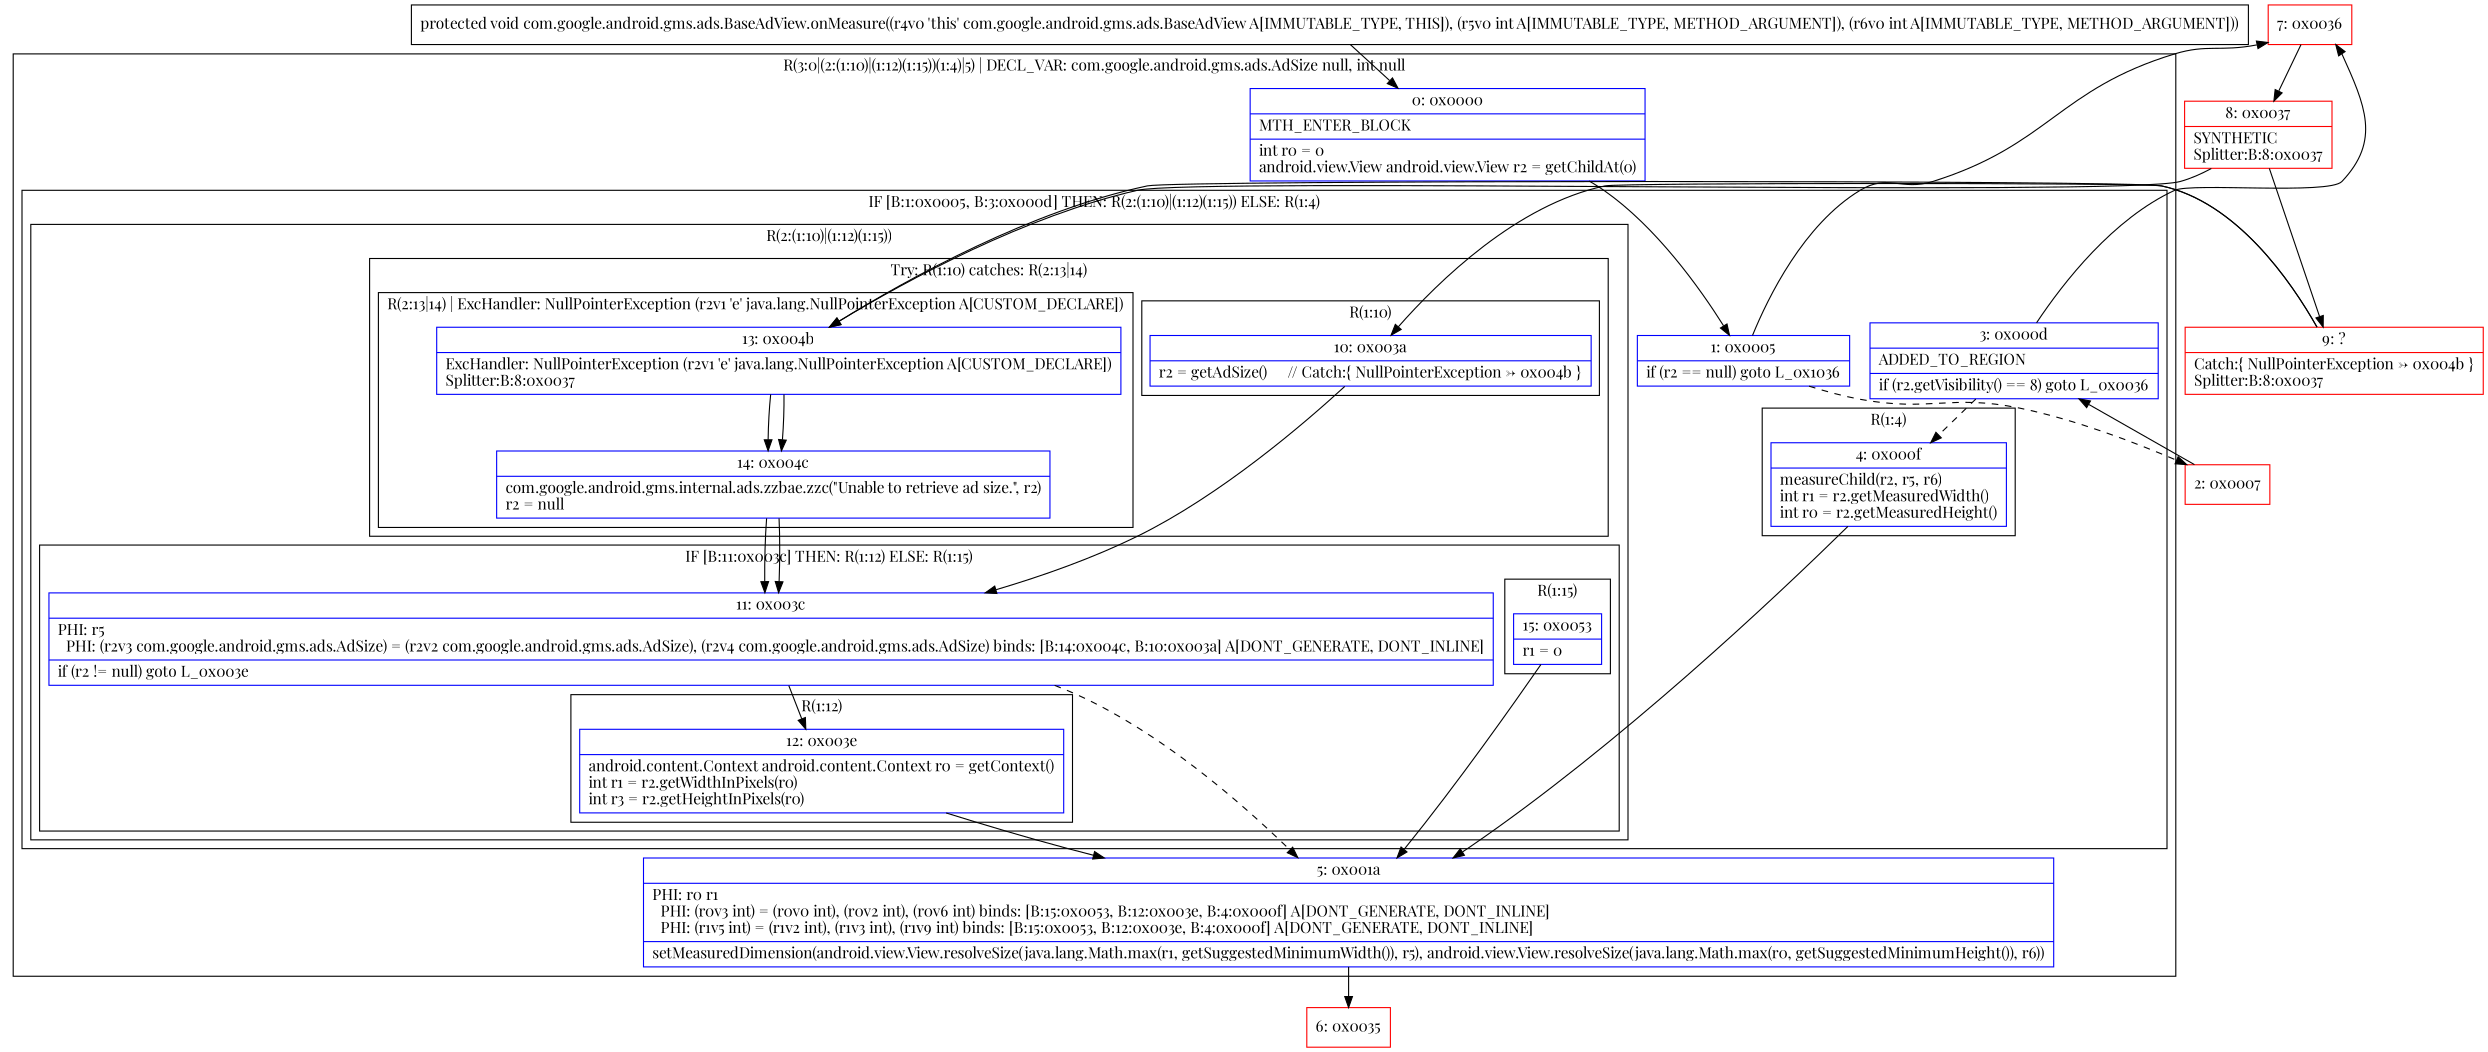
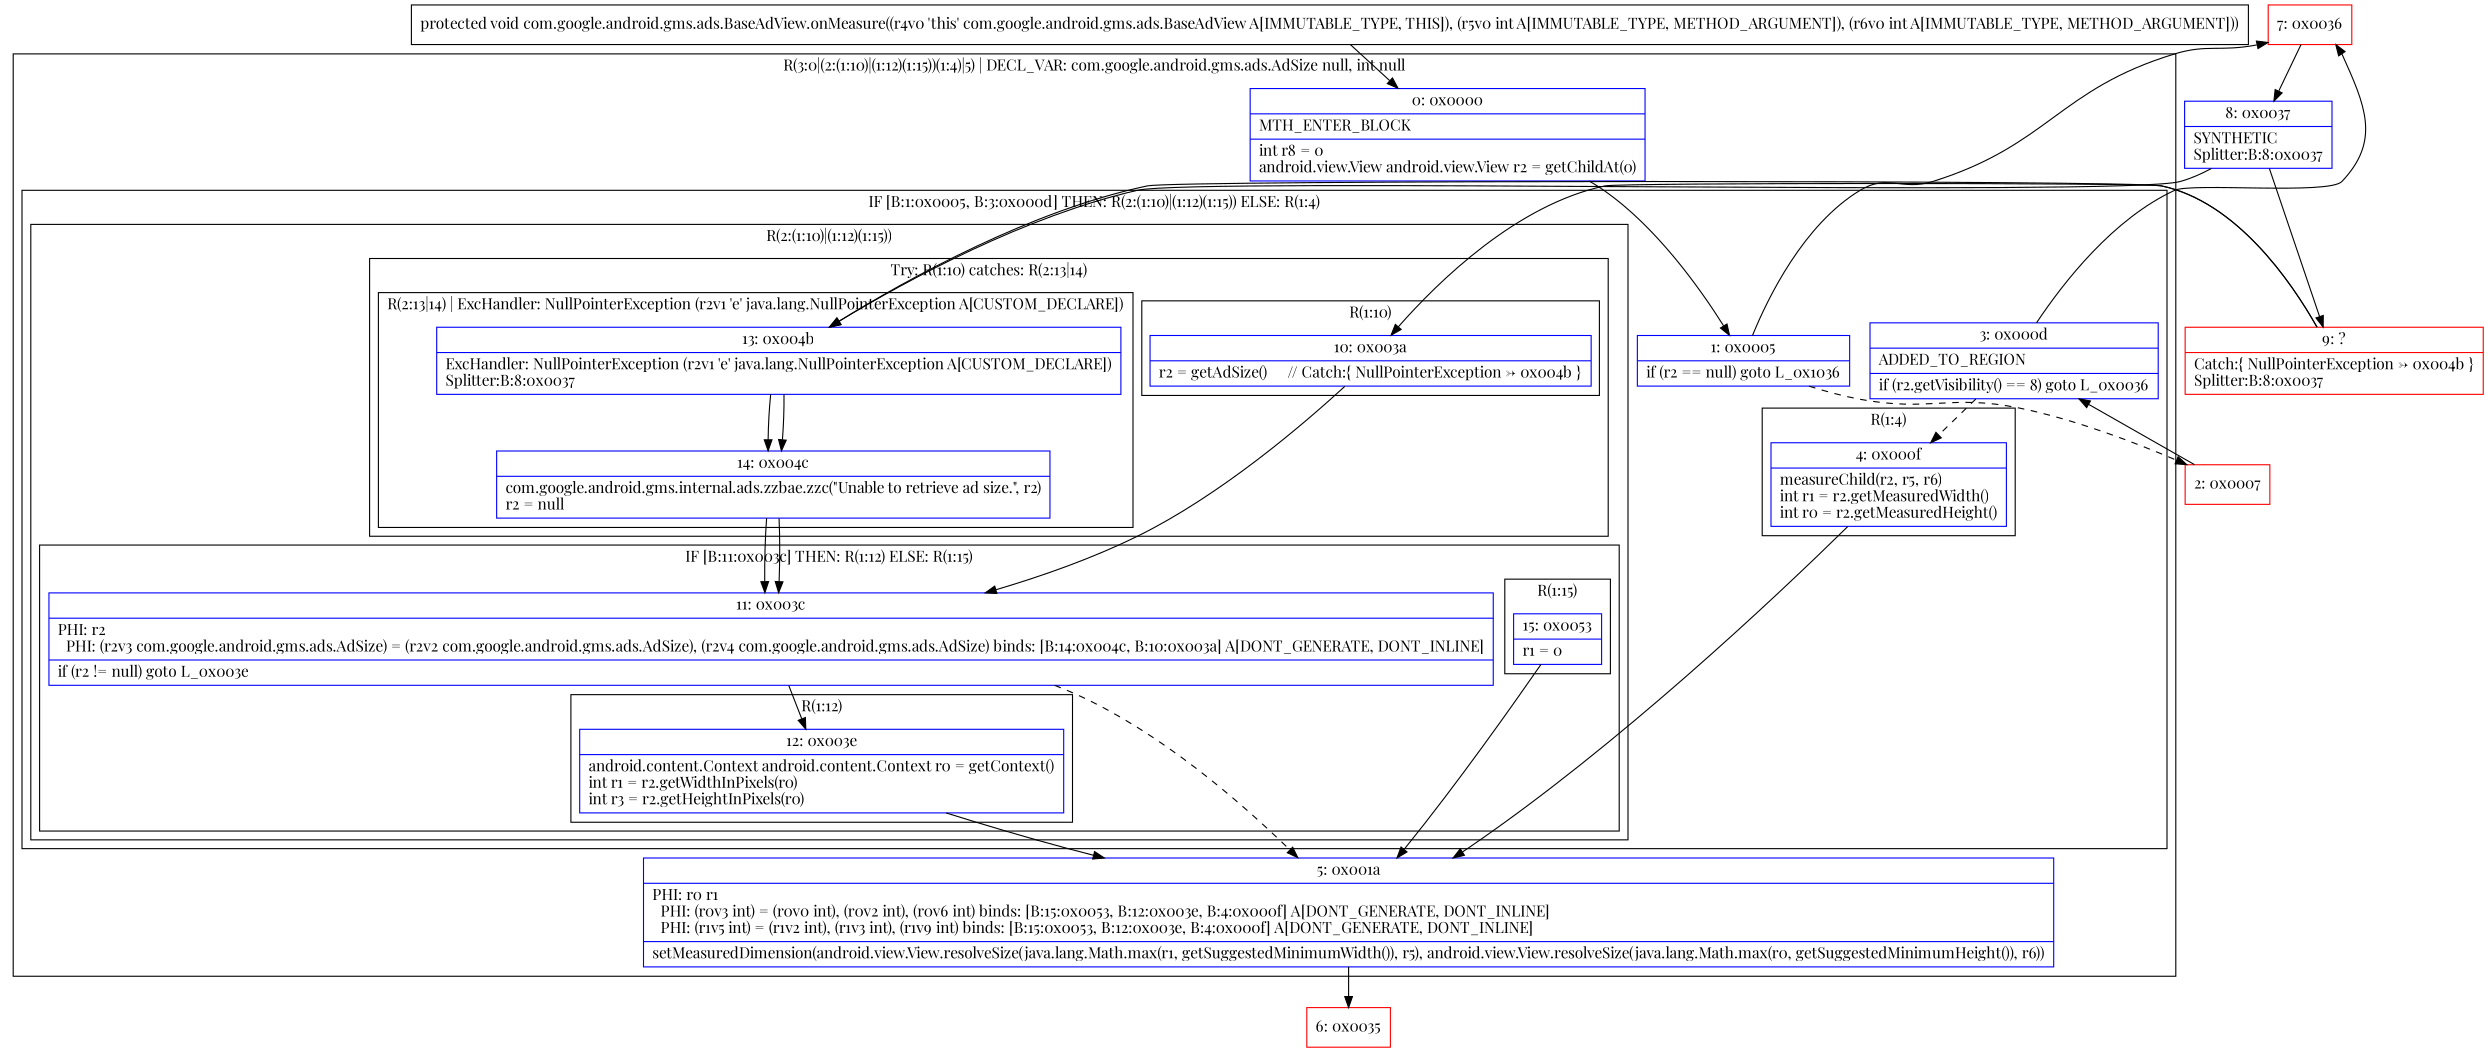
(2258, 135) -> (2258, 135)
(1292, 151) -> (1291, 151)
(83, 630) -> (84, 630)
